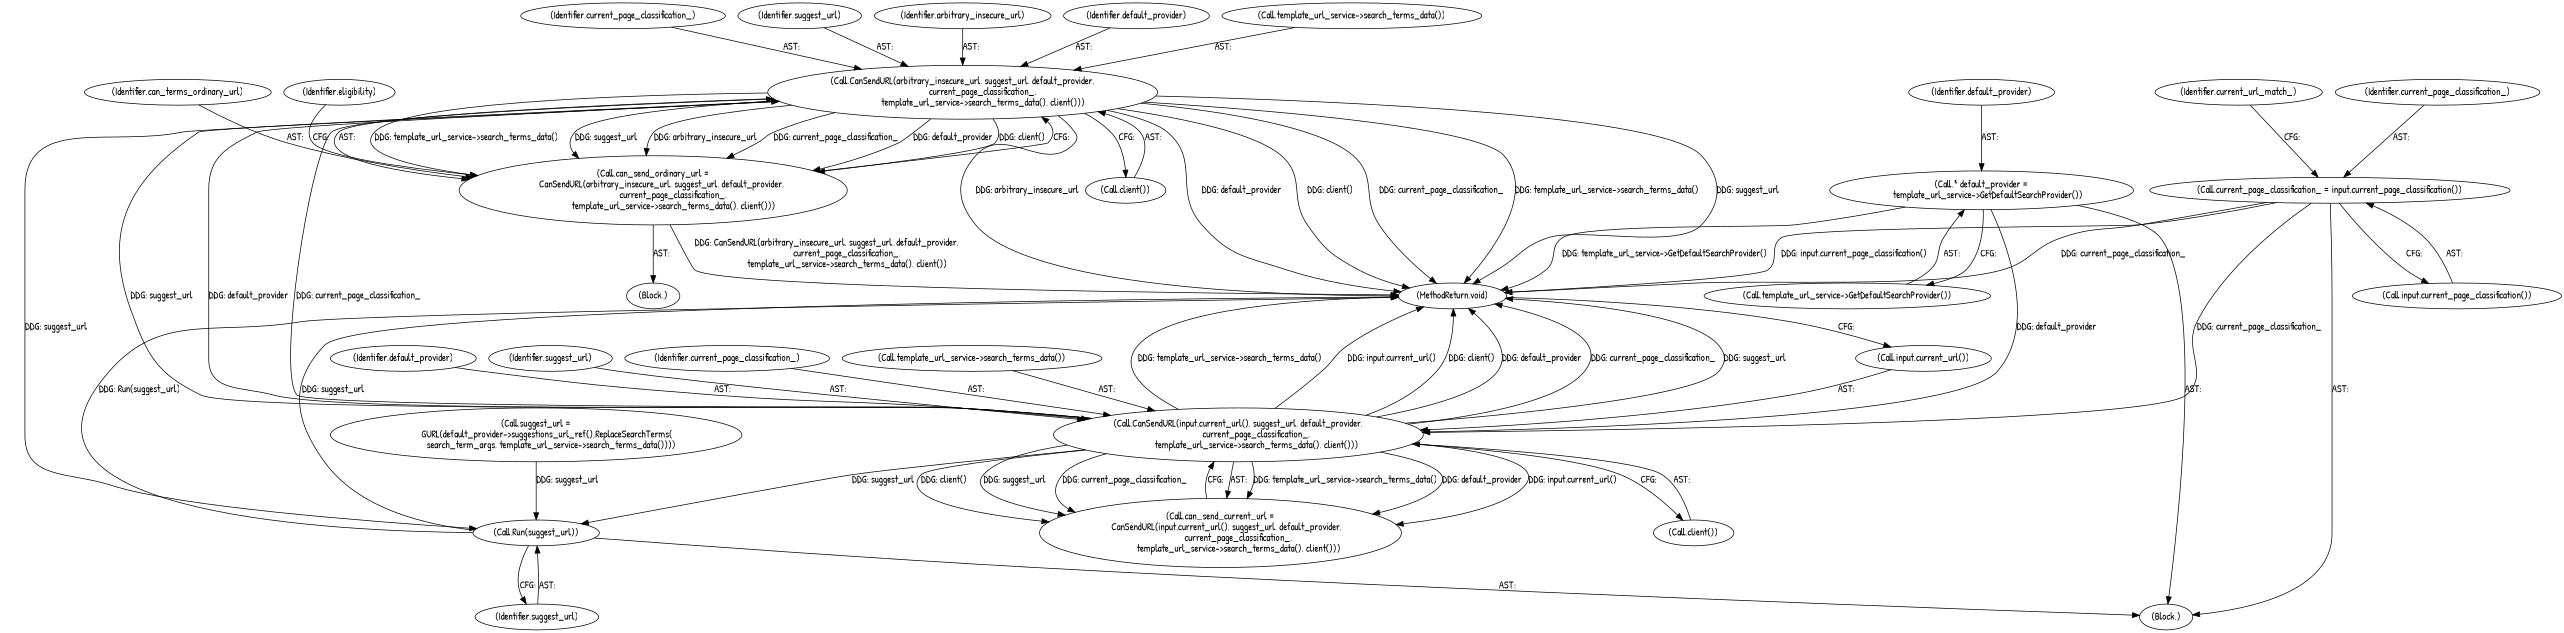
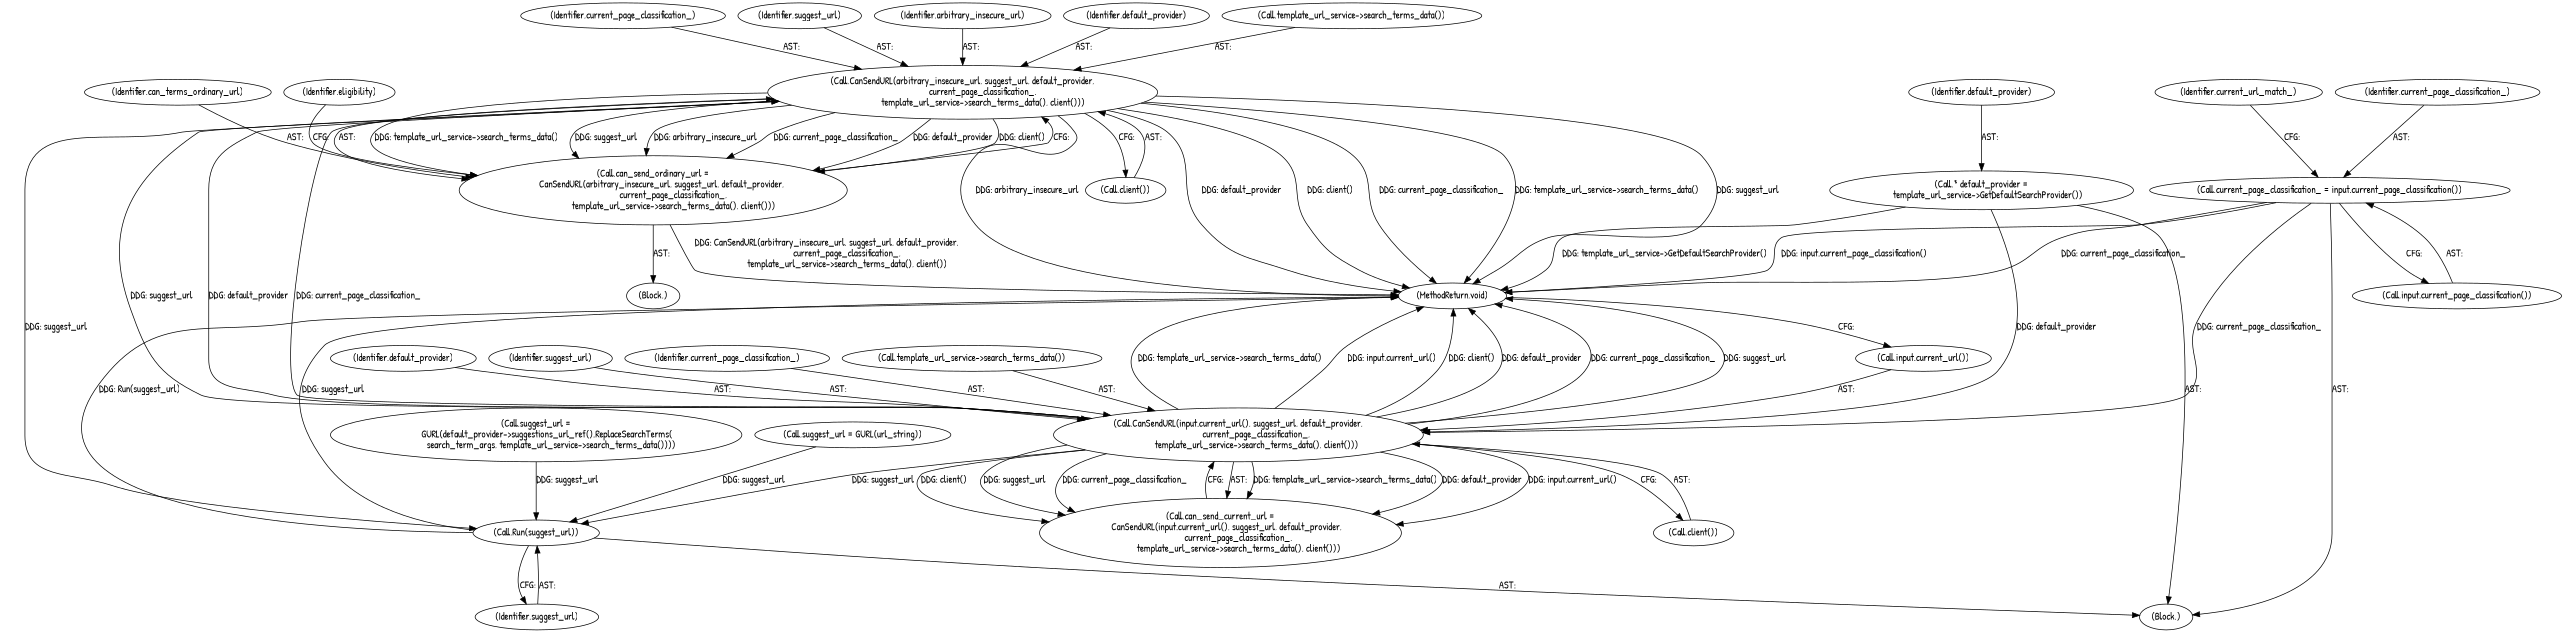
(1847, 296) -> none
none -> (853, 435)
